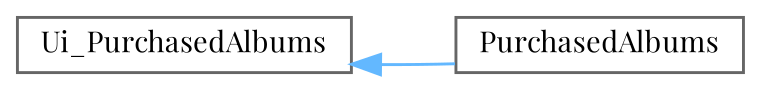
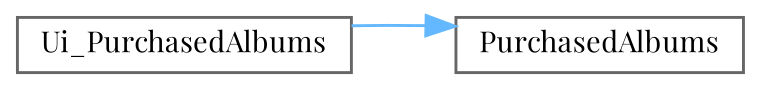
(418, 64) -> (389, 25)
